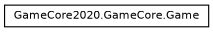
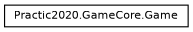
(107, 16) -> (96, 16)
